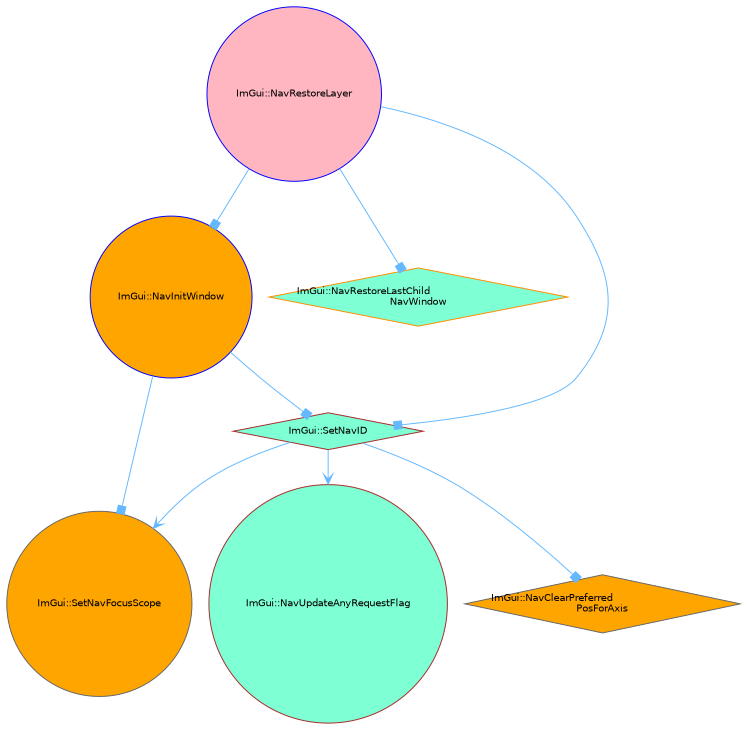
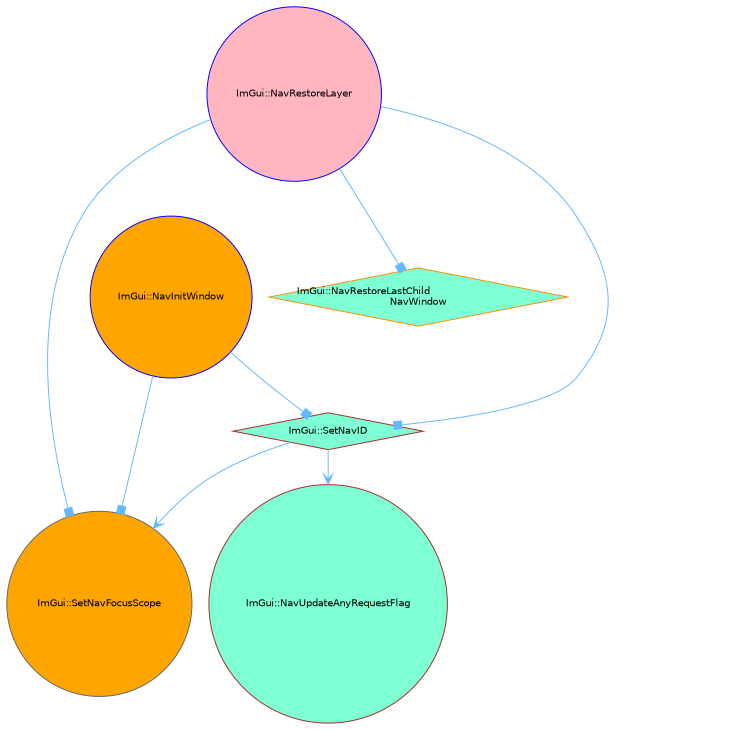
(234, 194) -> (58, 278)
(603, 604) -> none
